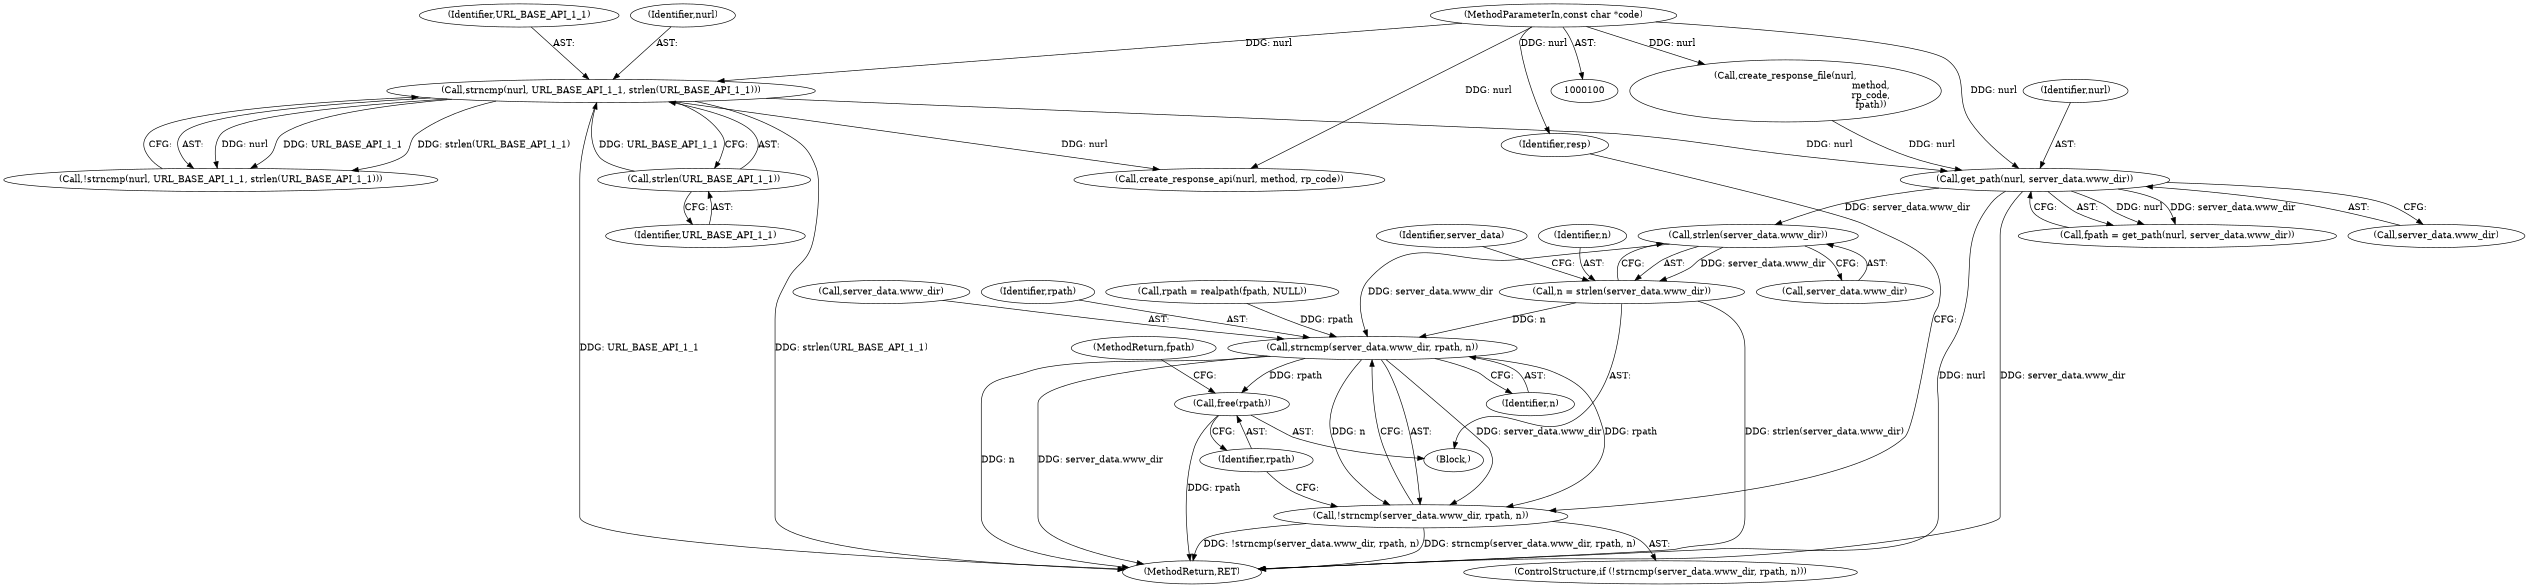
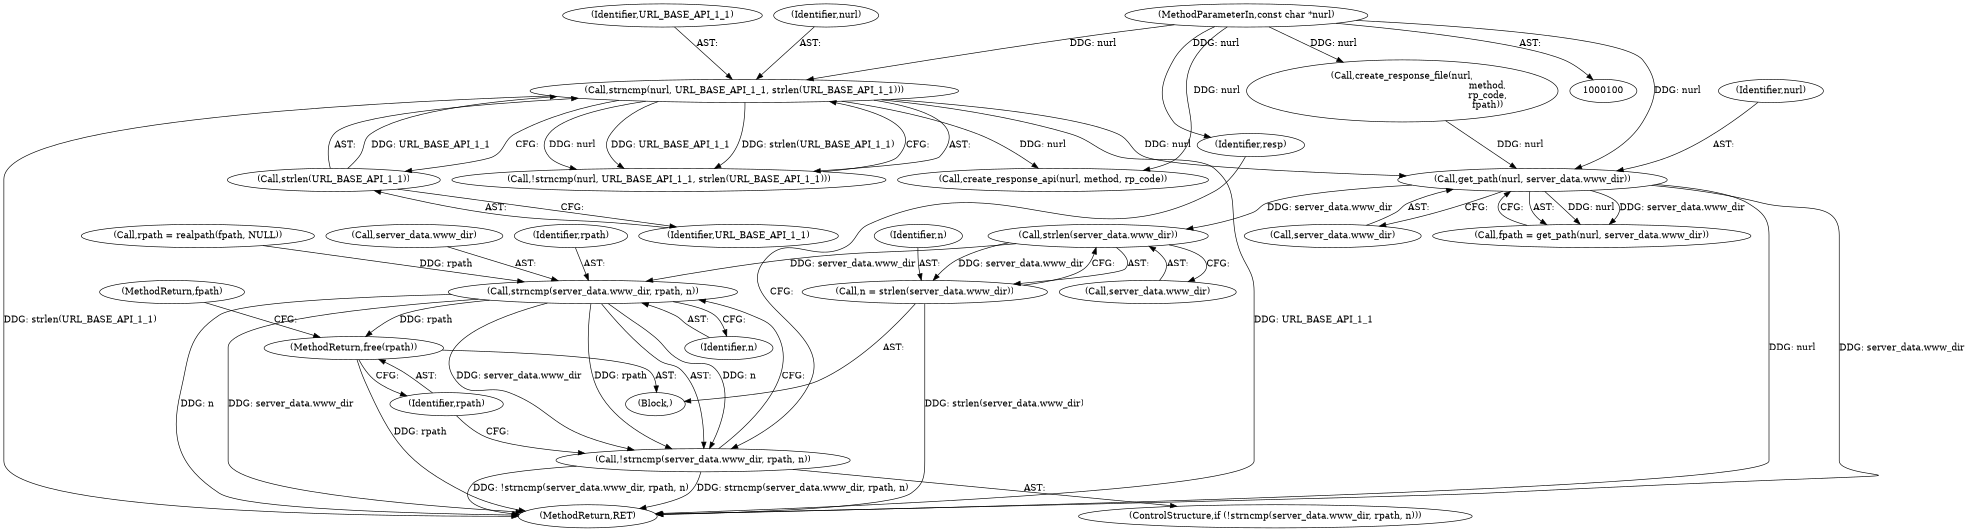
(1554, 15) -> (1246, 15)
(1452, 236) -> none
(1501, 319) -> none
(1232, 404) -> (354, 348)
